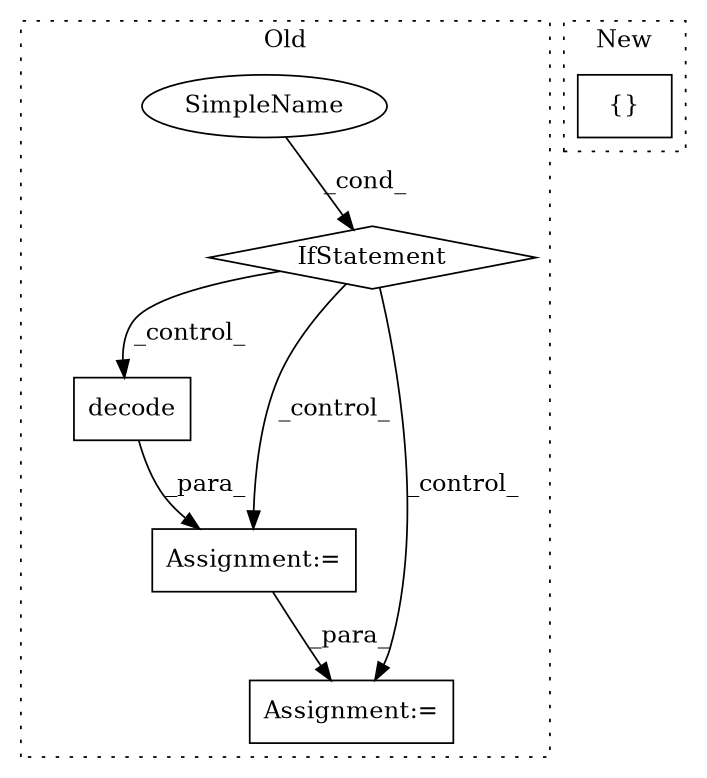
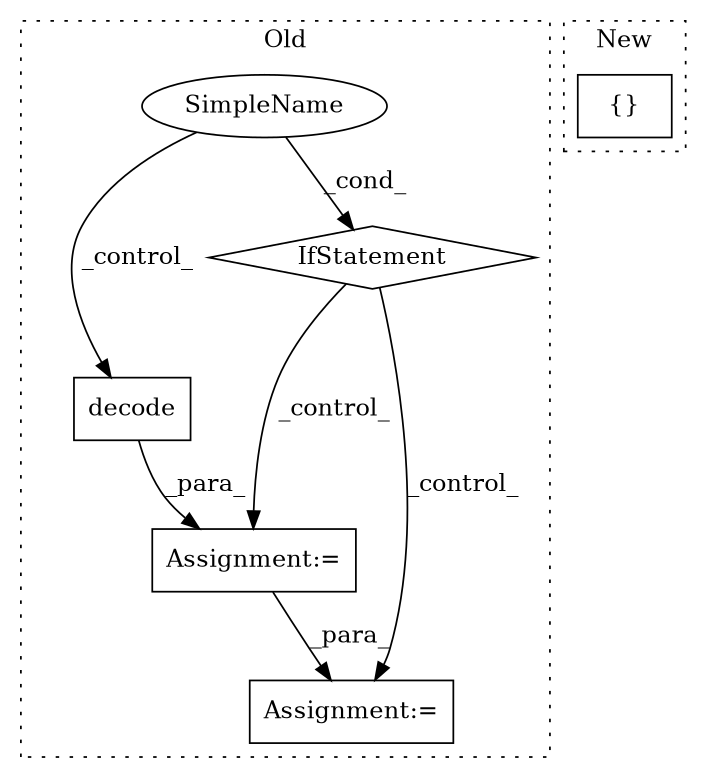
(184, 293) -> (84, 223)
